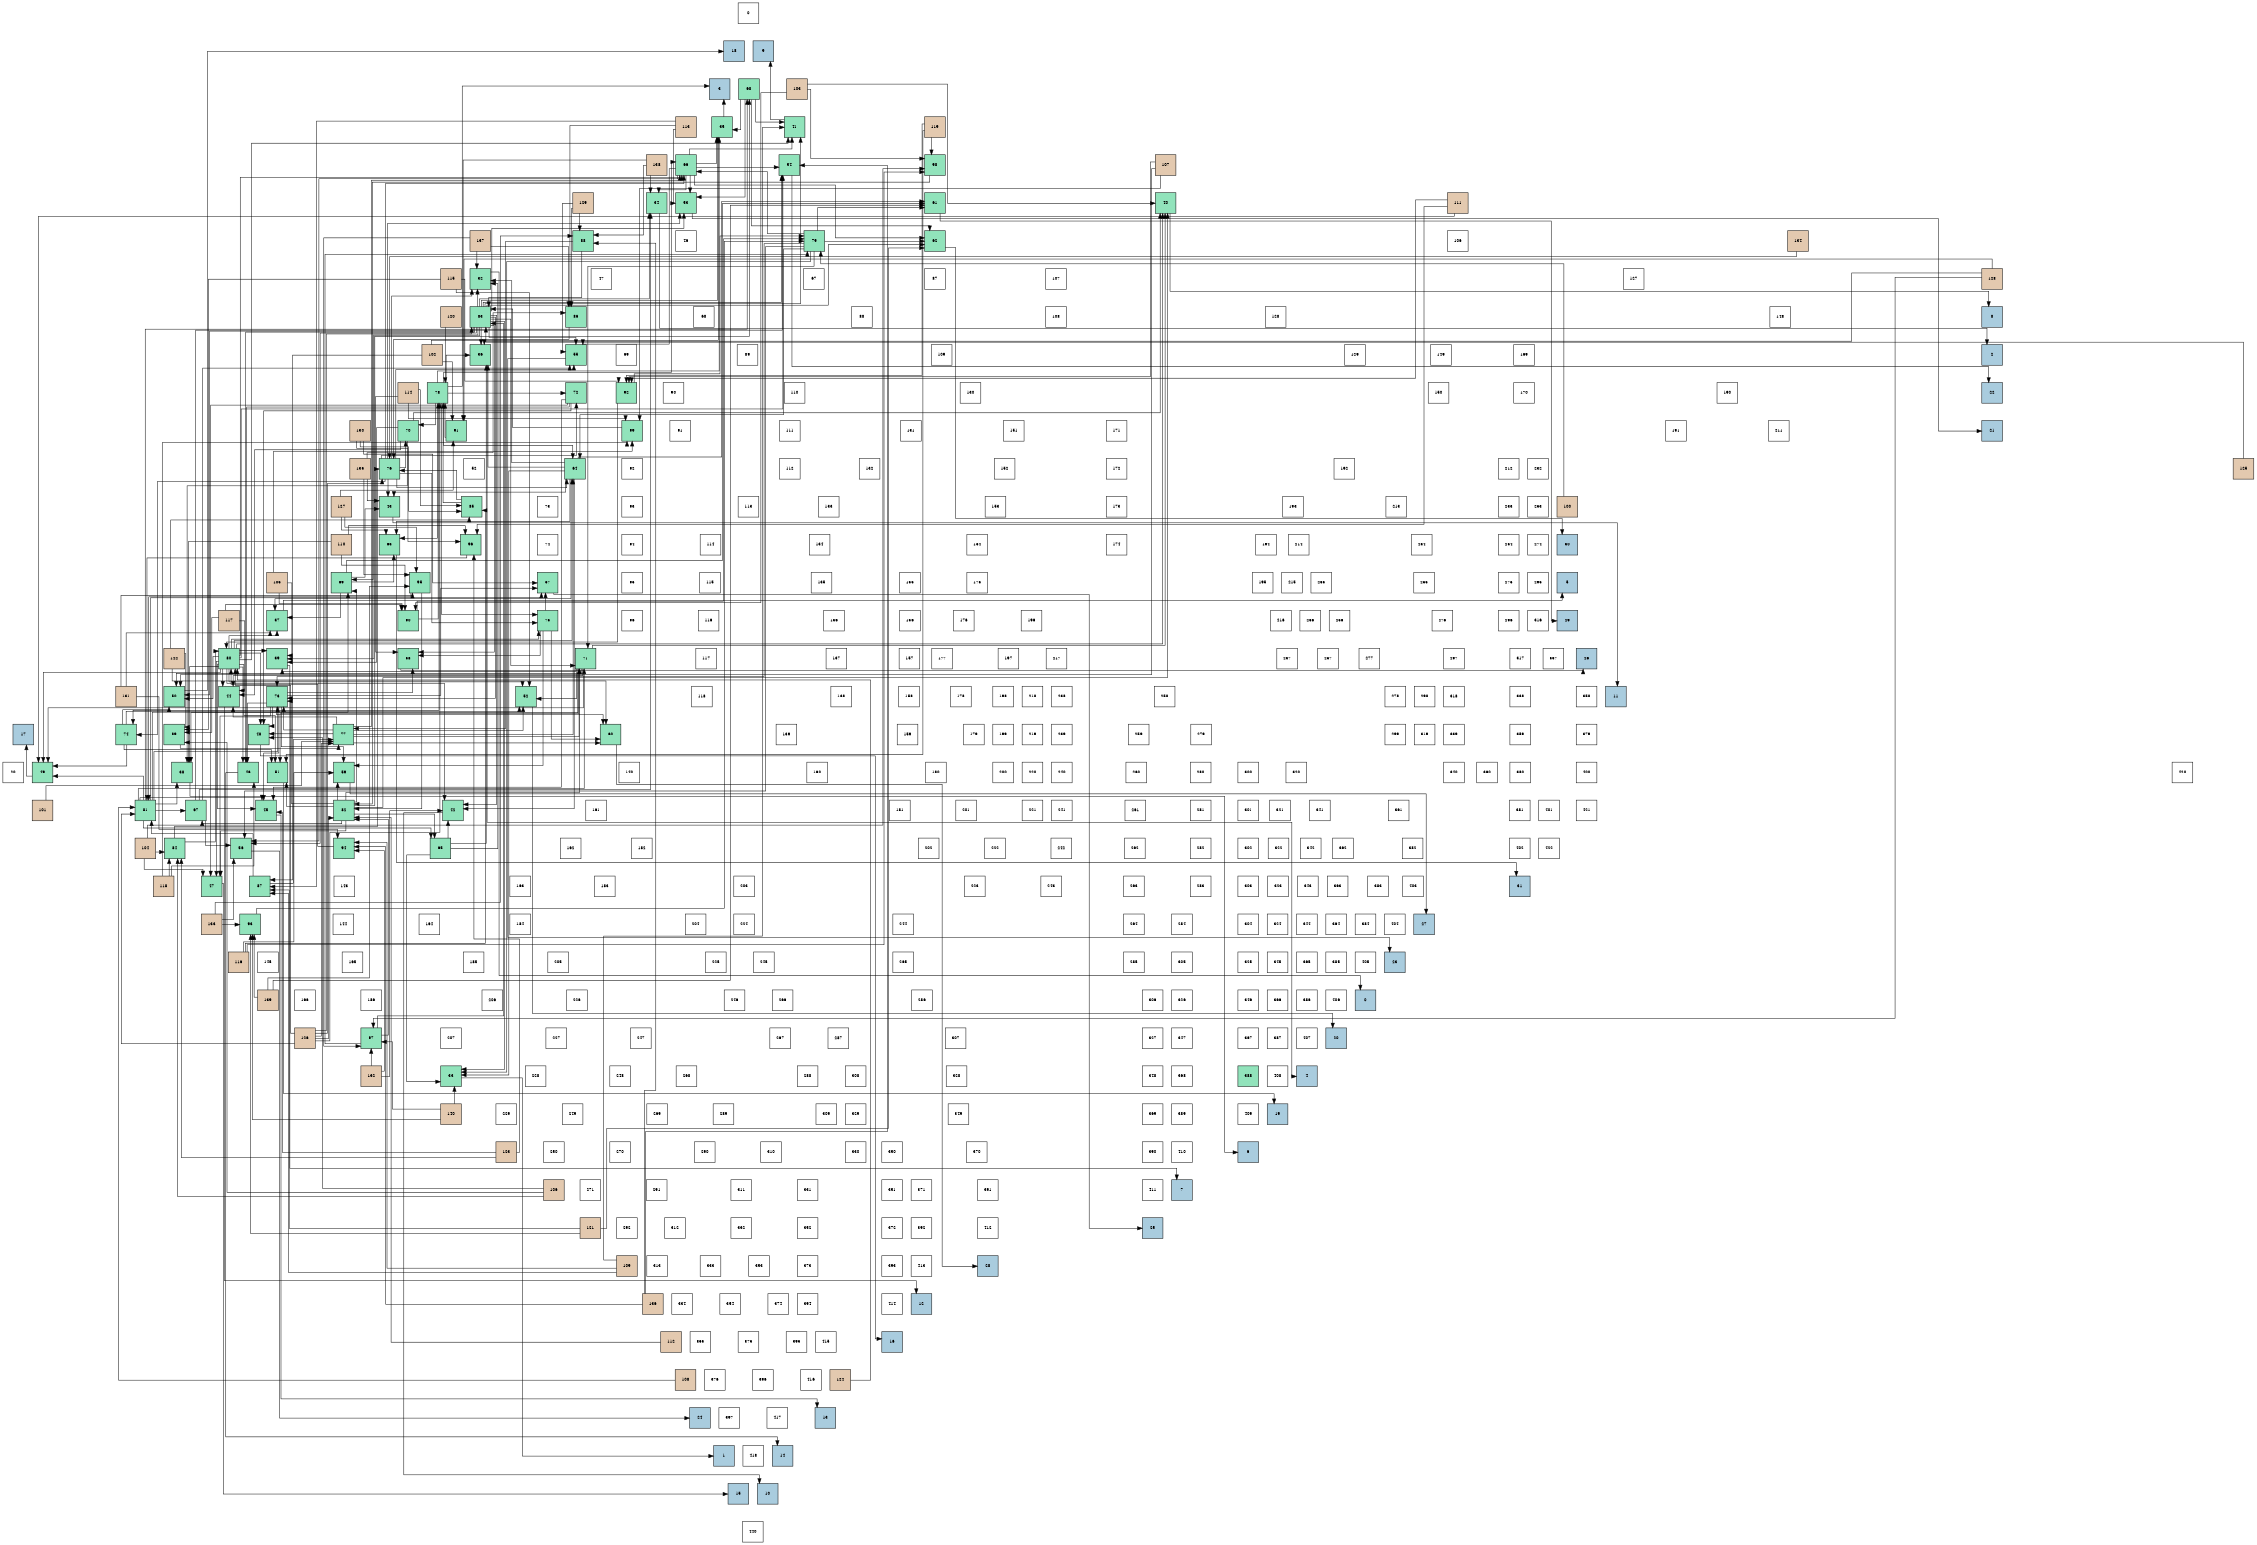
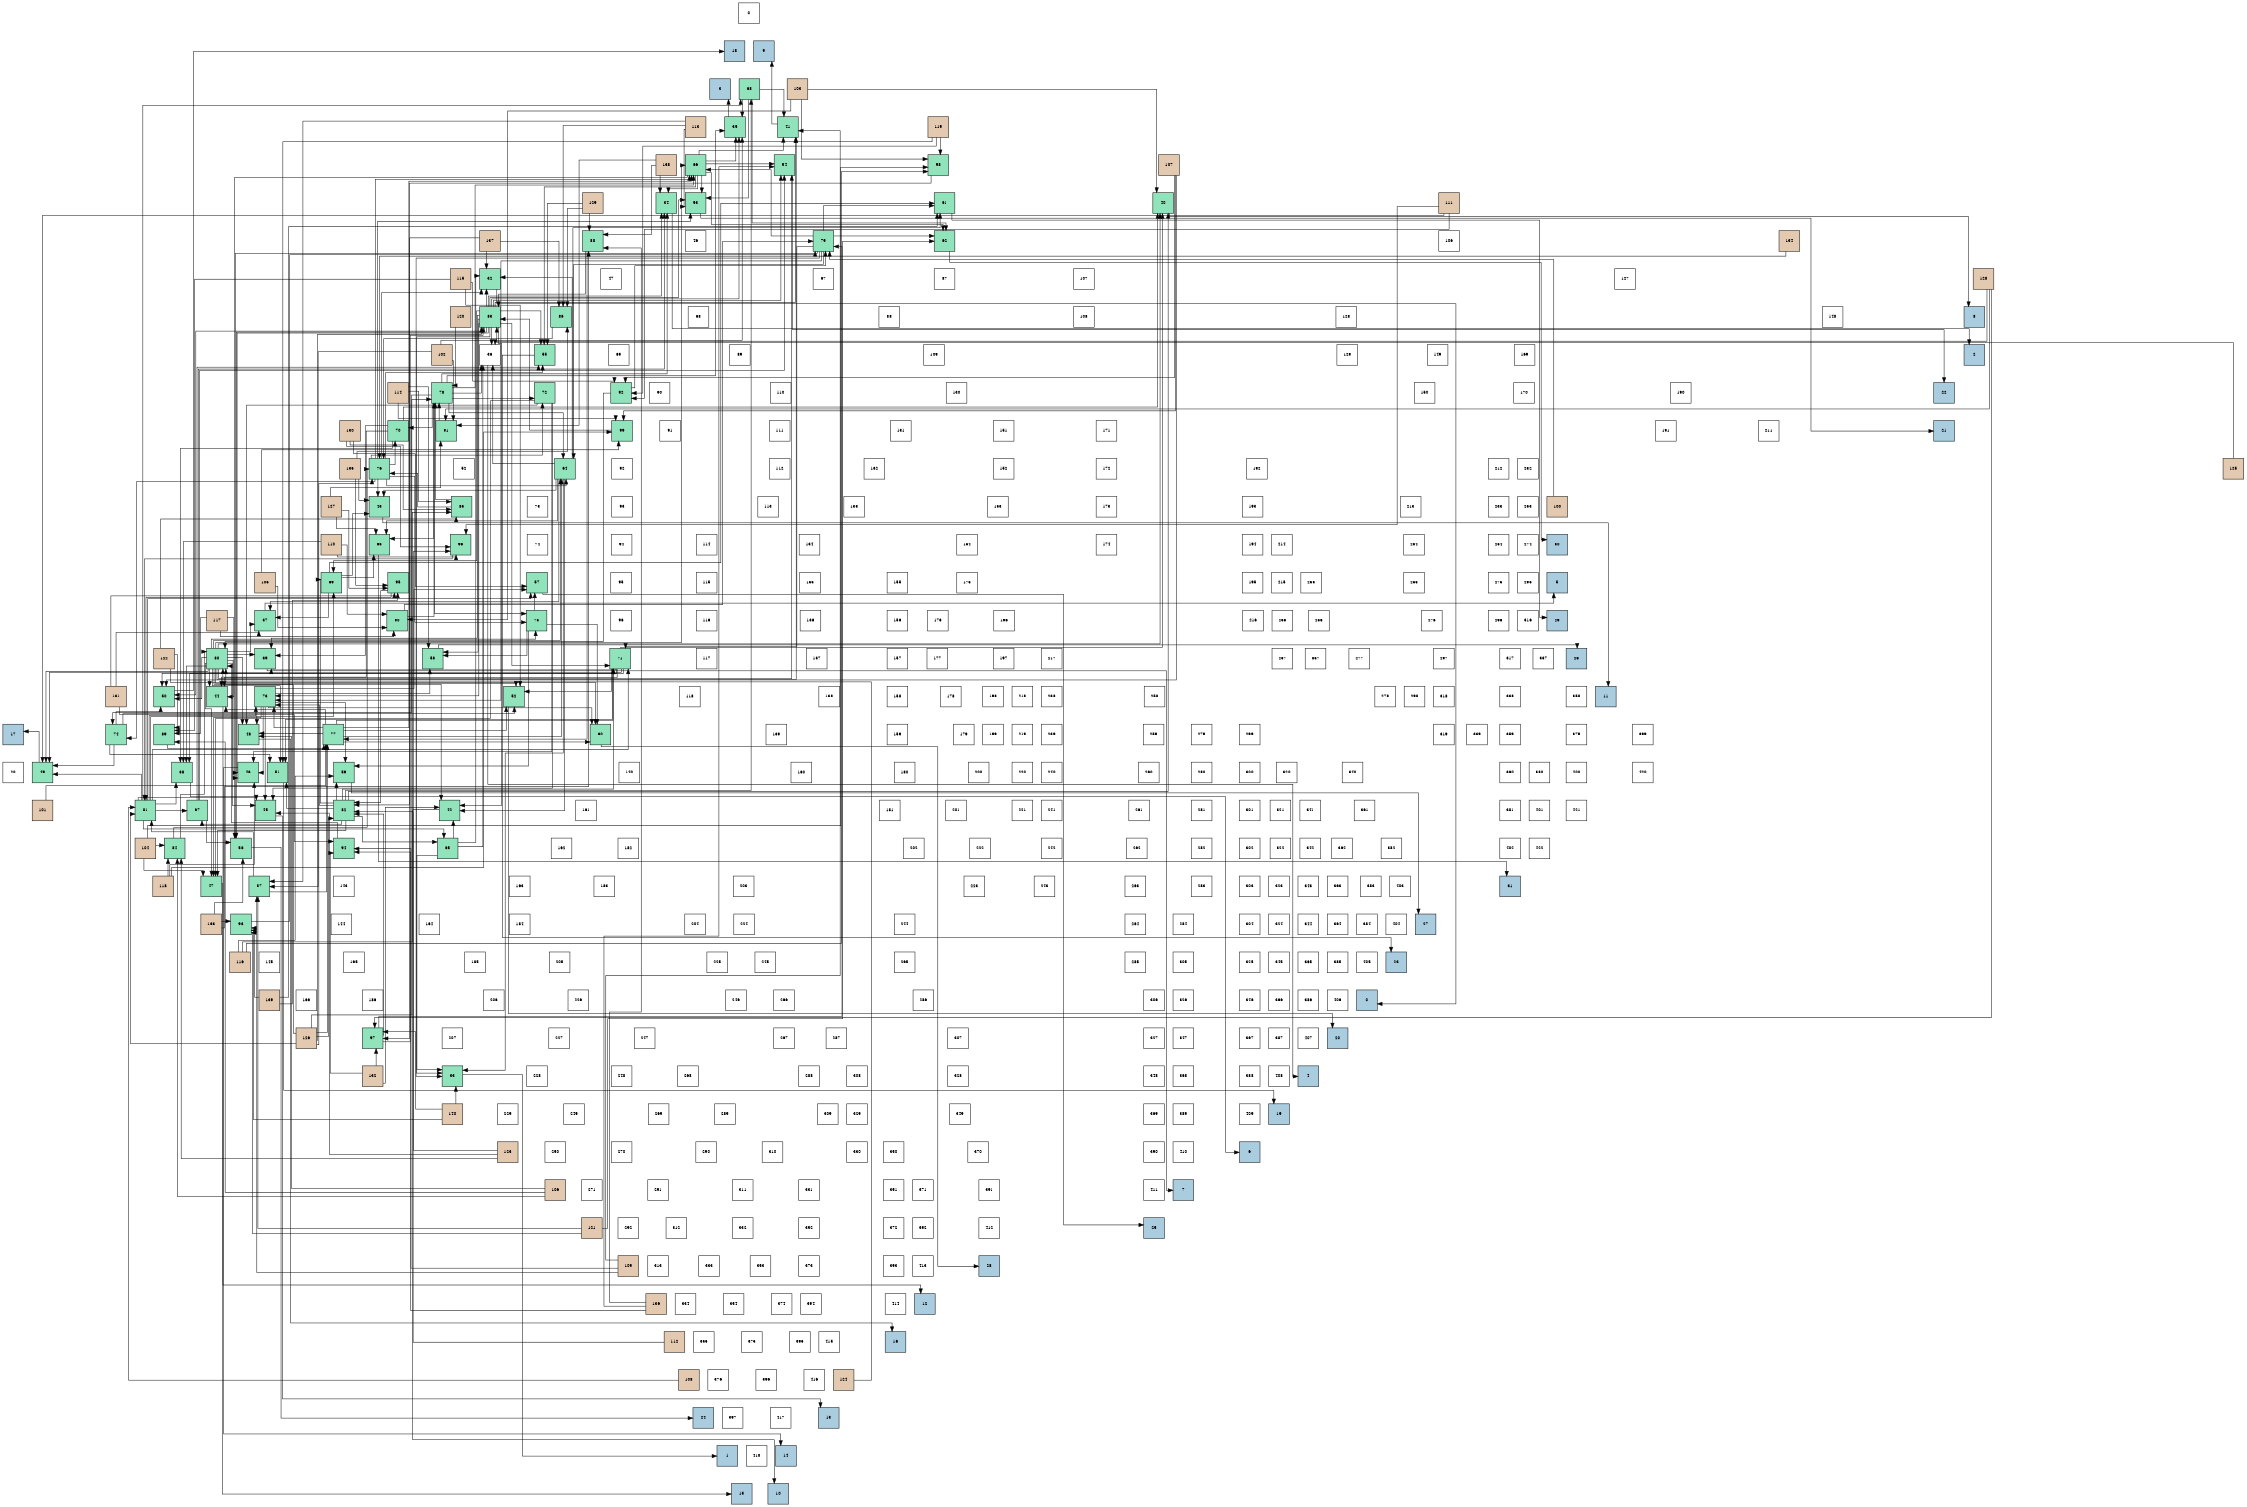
(462, 136) -> (628, 374)
(807, 305) -> none
(480, 355) -> (490, 355)
(292, 617) -> none
(1328, 659) -> (1316, 659)
none -> (1643, 735)
(1248, 1076) -> (1250, 1076)
(753, 1532) -> none
